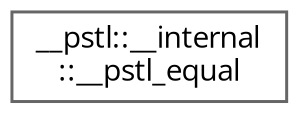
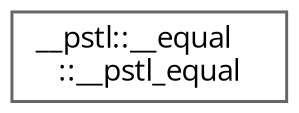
(149, 57) -> (149, 57)
